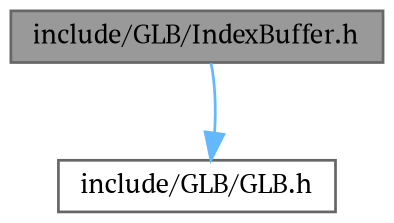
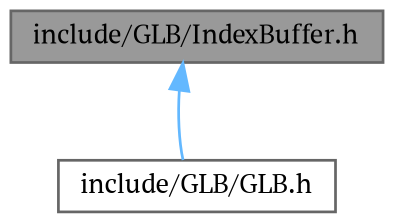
(215, 98) -> (179, 125)
